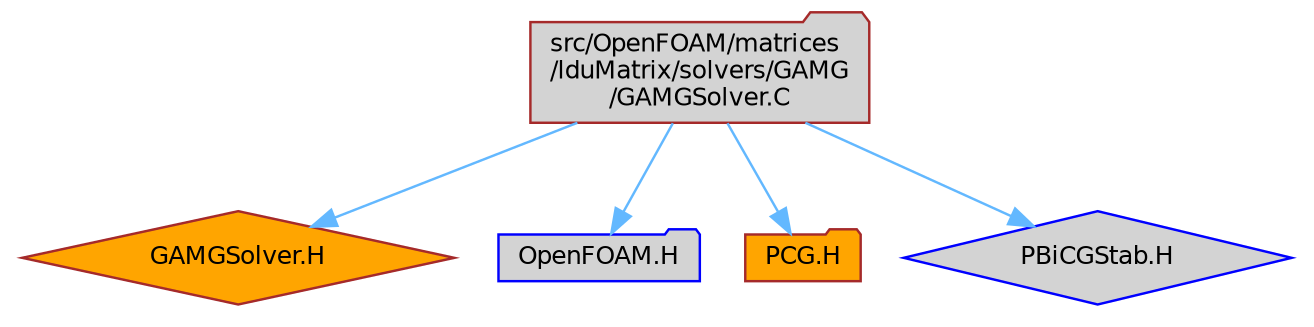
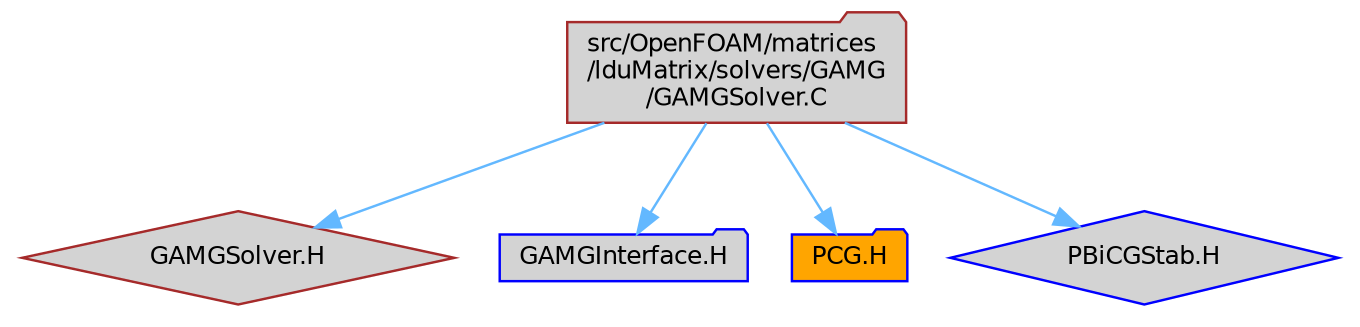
(238, 258) -> (238, 258)
(599, 258) -> (624, 258)
(803, 258) -> (850, 258)
